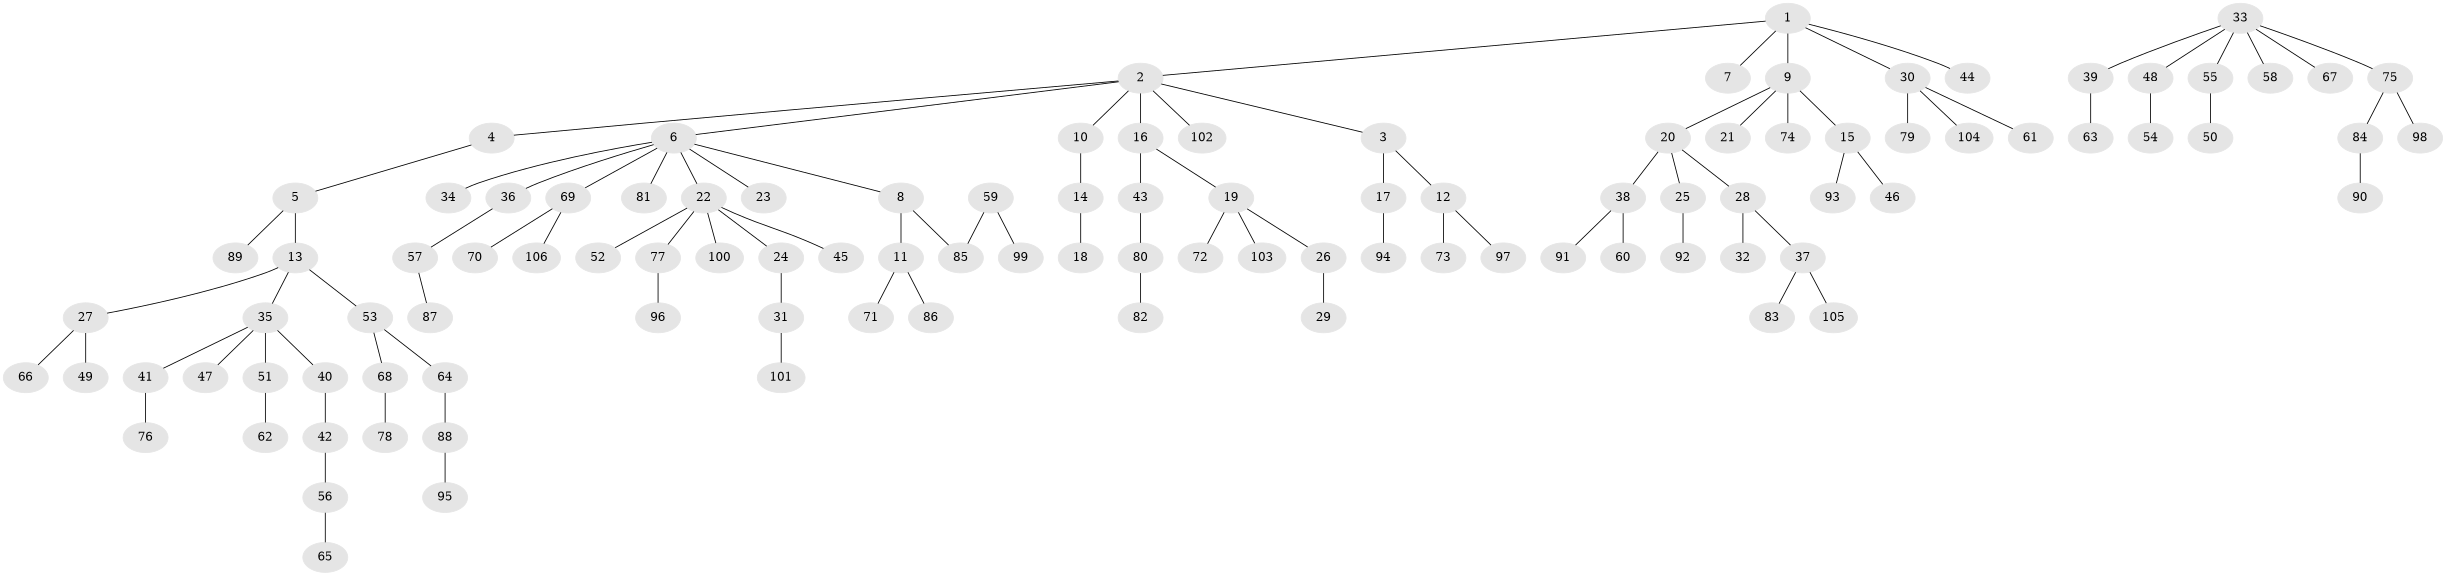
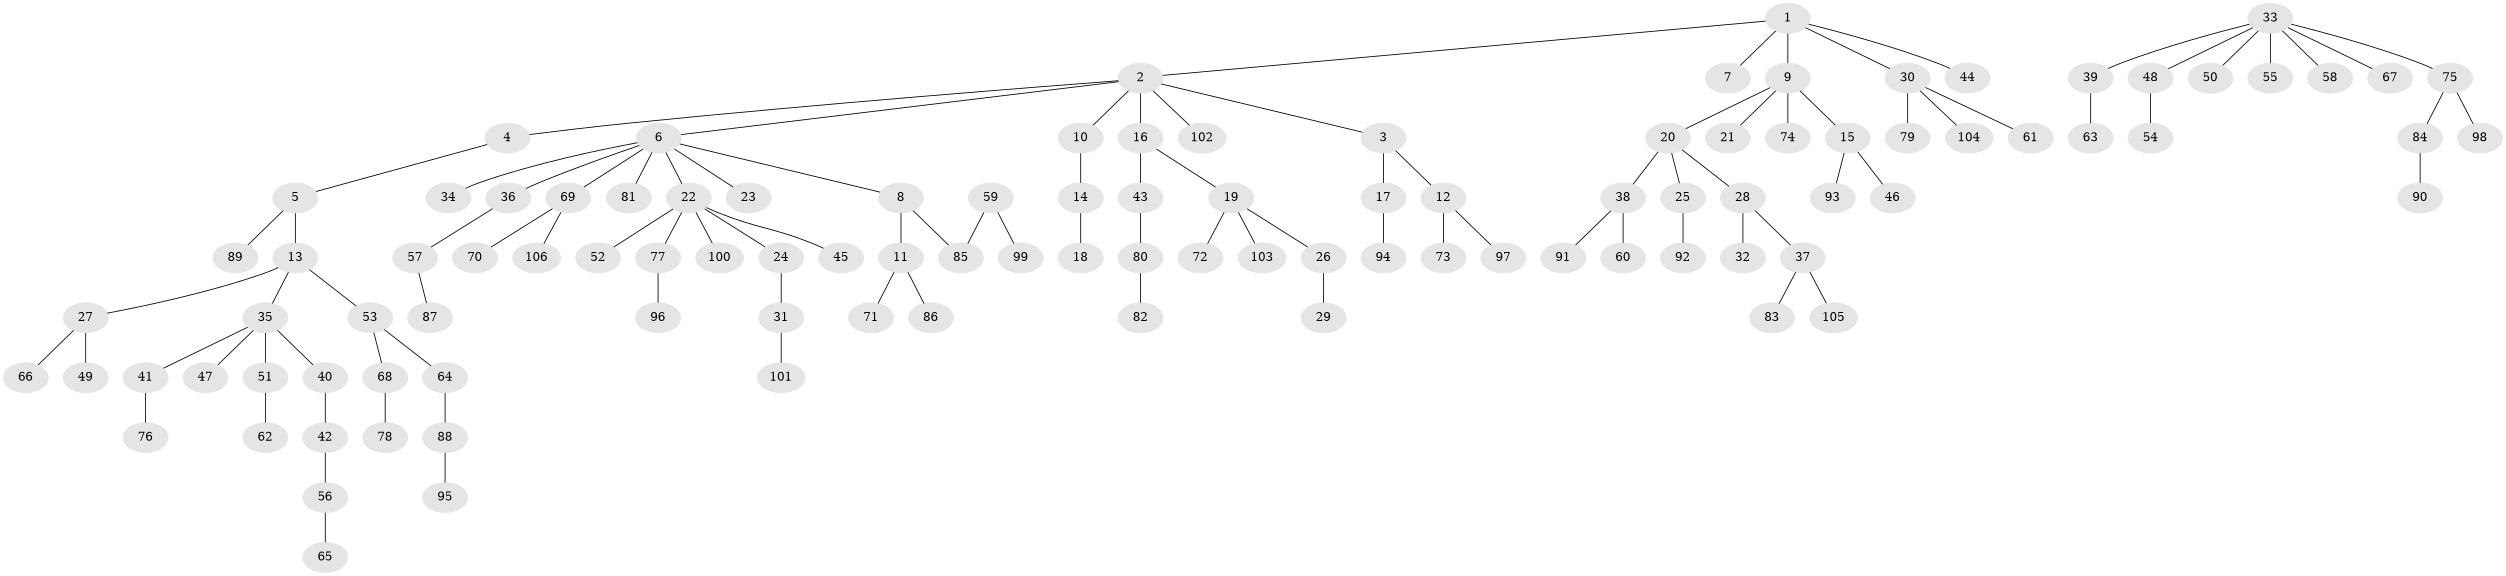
(2210, 108) -> (2241, 48)
